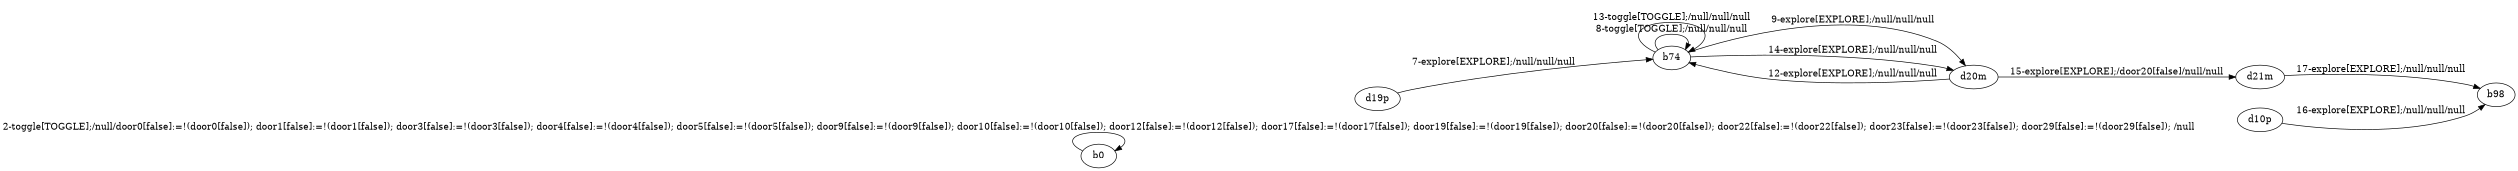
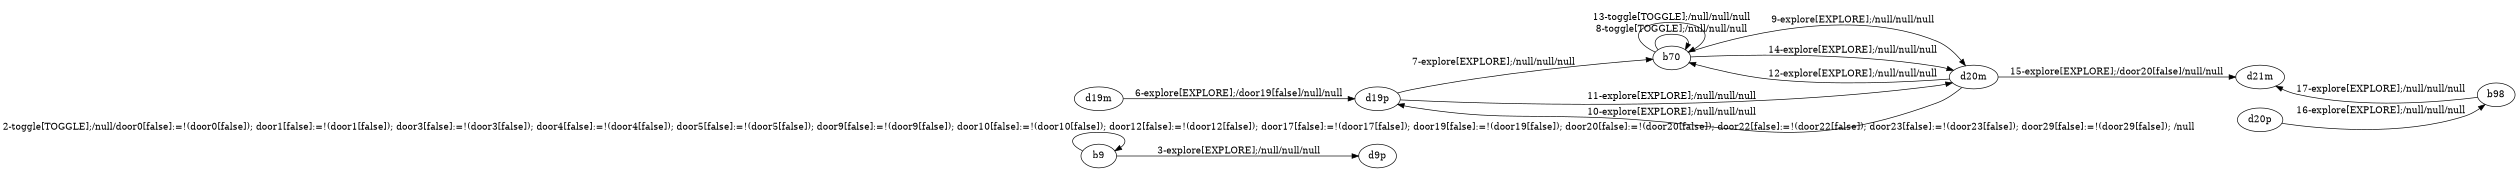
(1672, 58) -> (1672, 58)
(2380, 75) -> (2379, 103)
none -> (1099, 99)
none -> (1673, 103)
(2260, 120) -> (2260, 120)
none -> (1687, 124)
(1099, 156) -> (1099, 156)
none -> (1378, 156)
